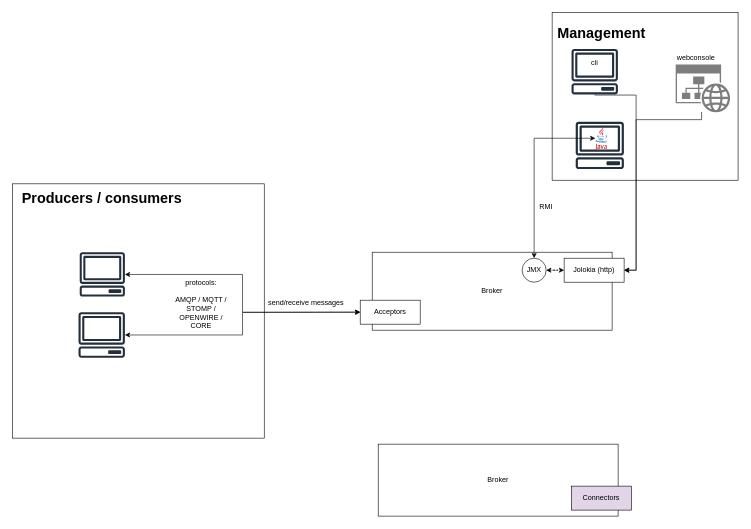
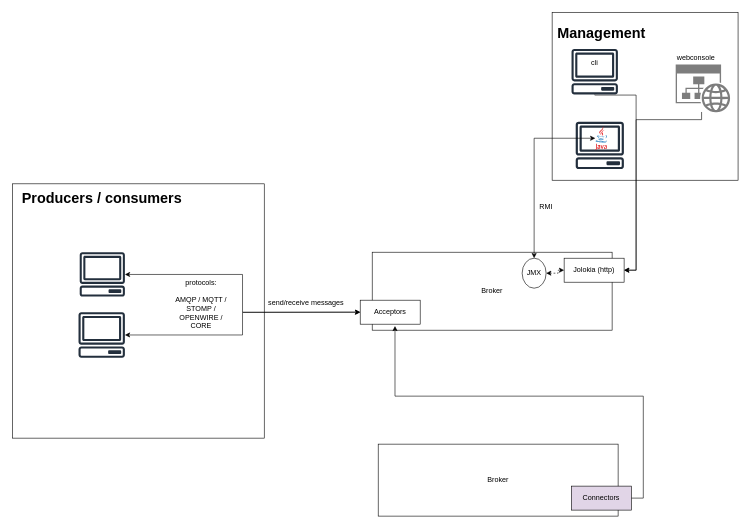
(534, 270) -> (534, 273)
none -> (644, 447)
